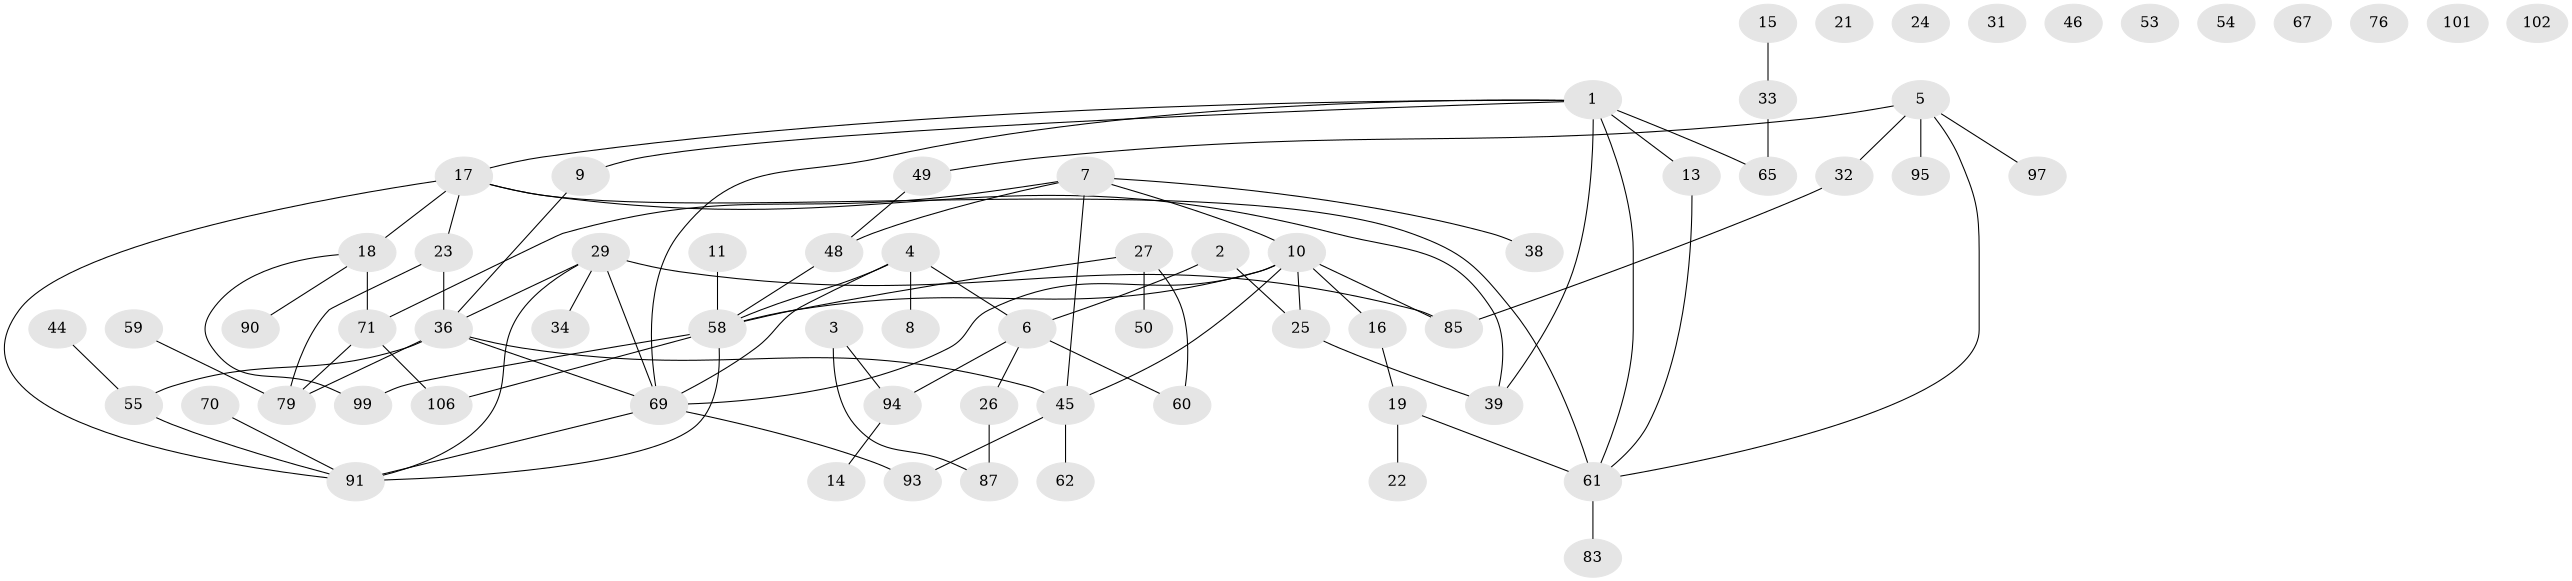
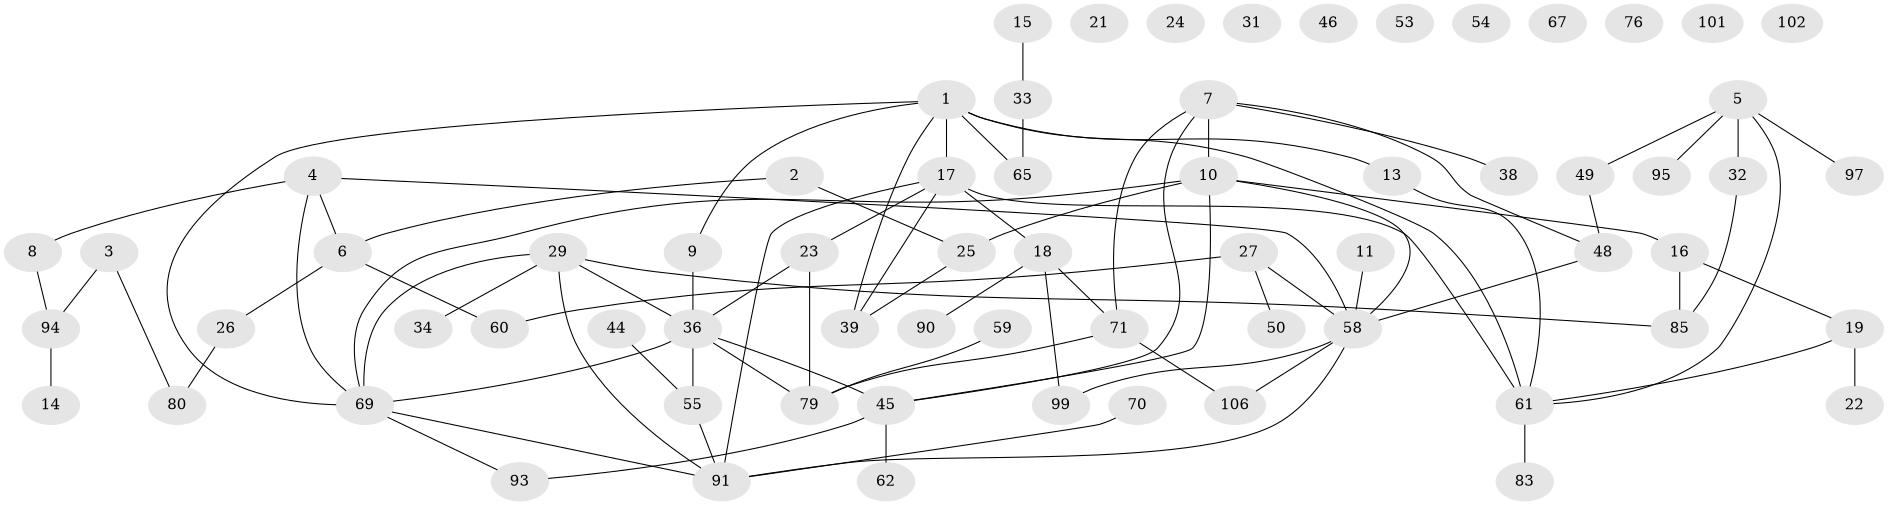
(1375, 291) -> (1680, 291)
(965, 365) -> (42, 291)
(989, 482) -> (177, 405)
